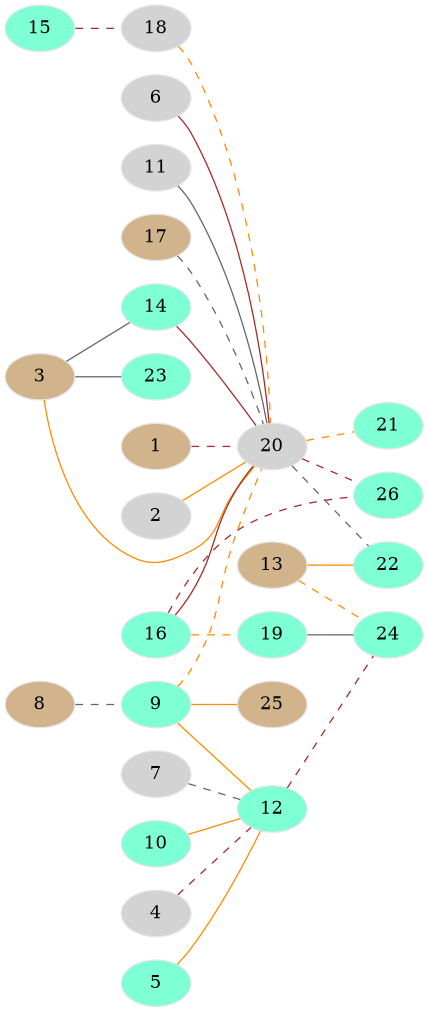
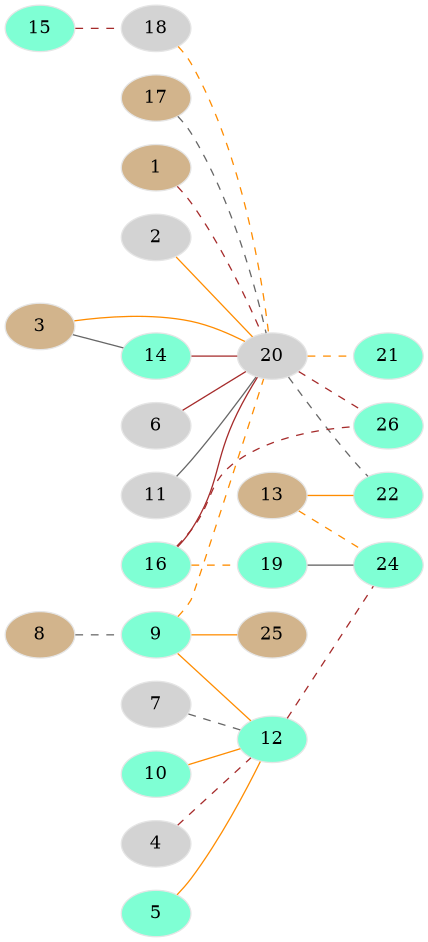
(156, 377) -> none
